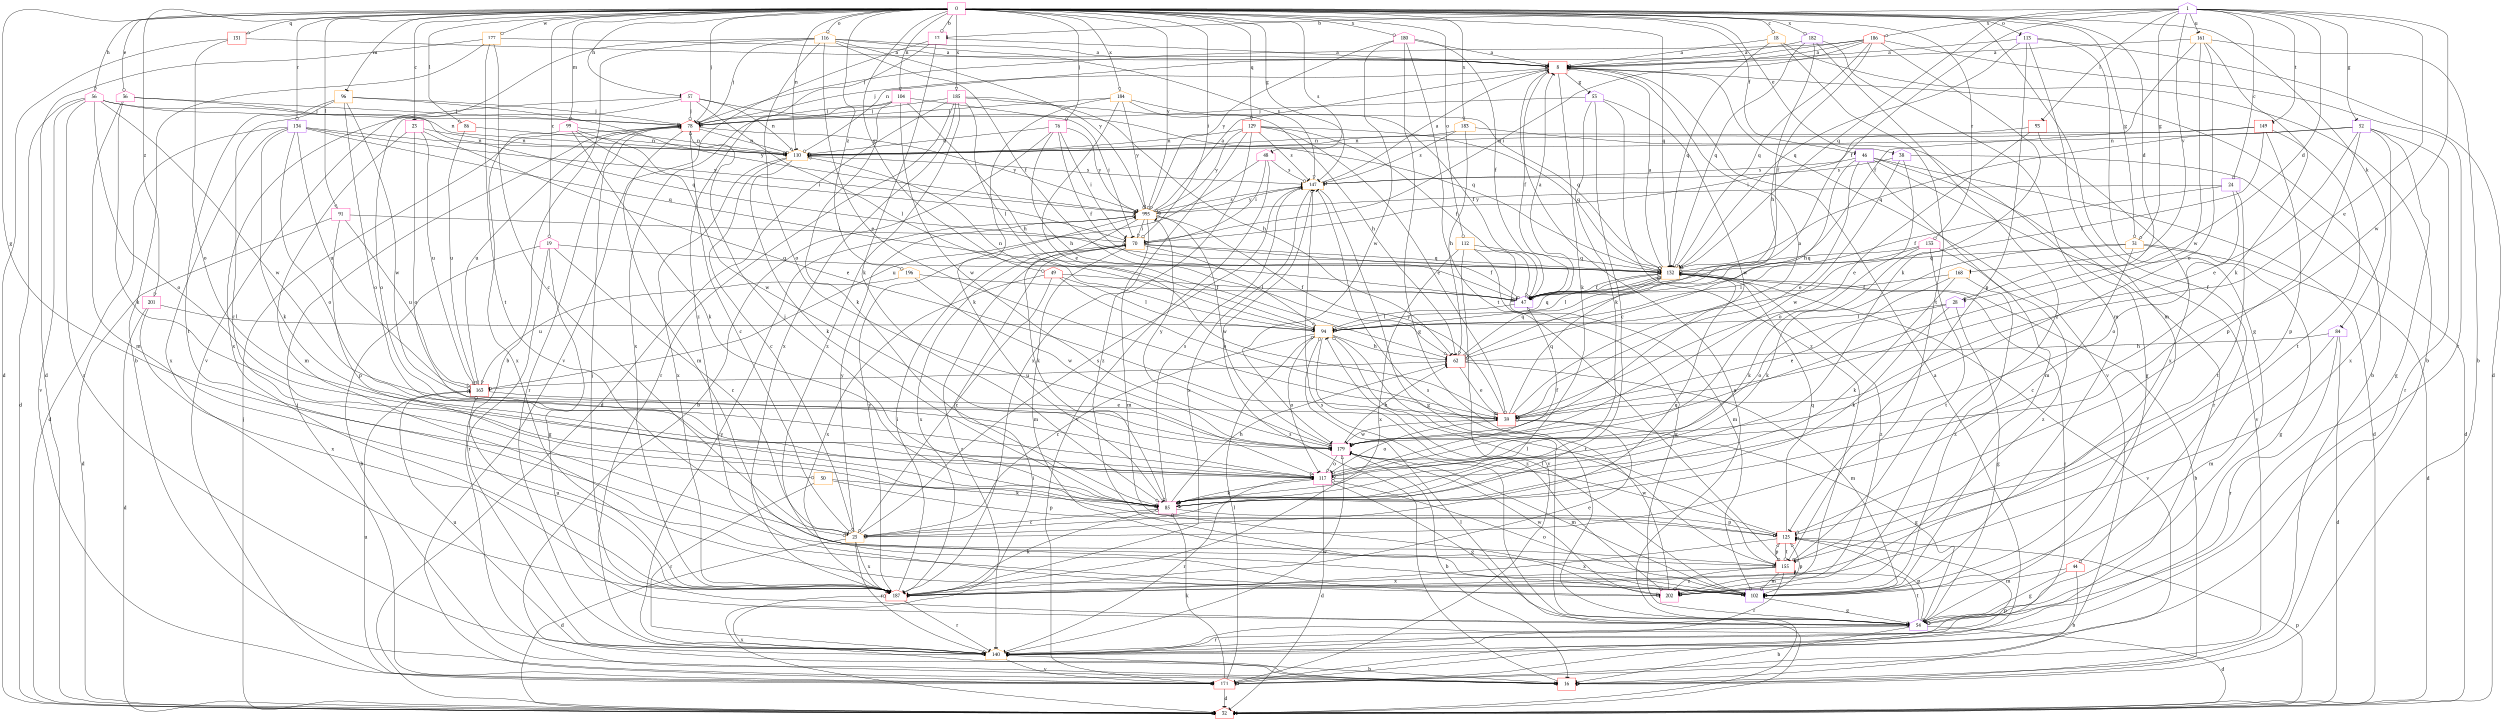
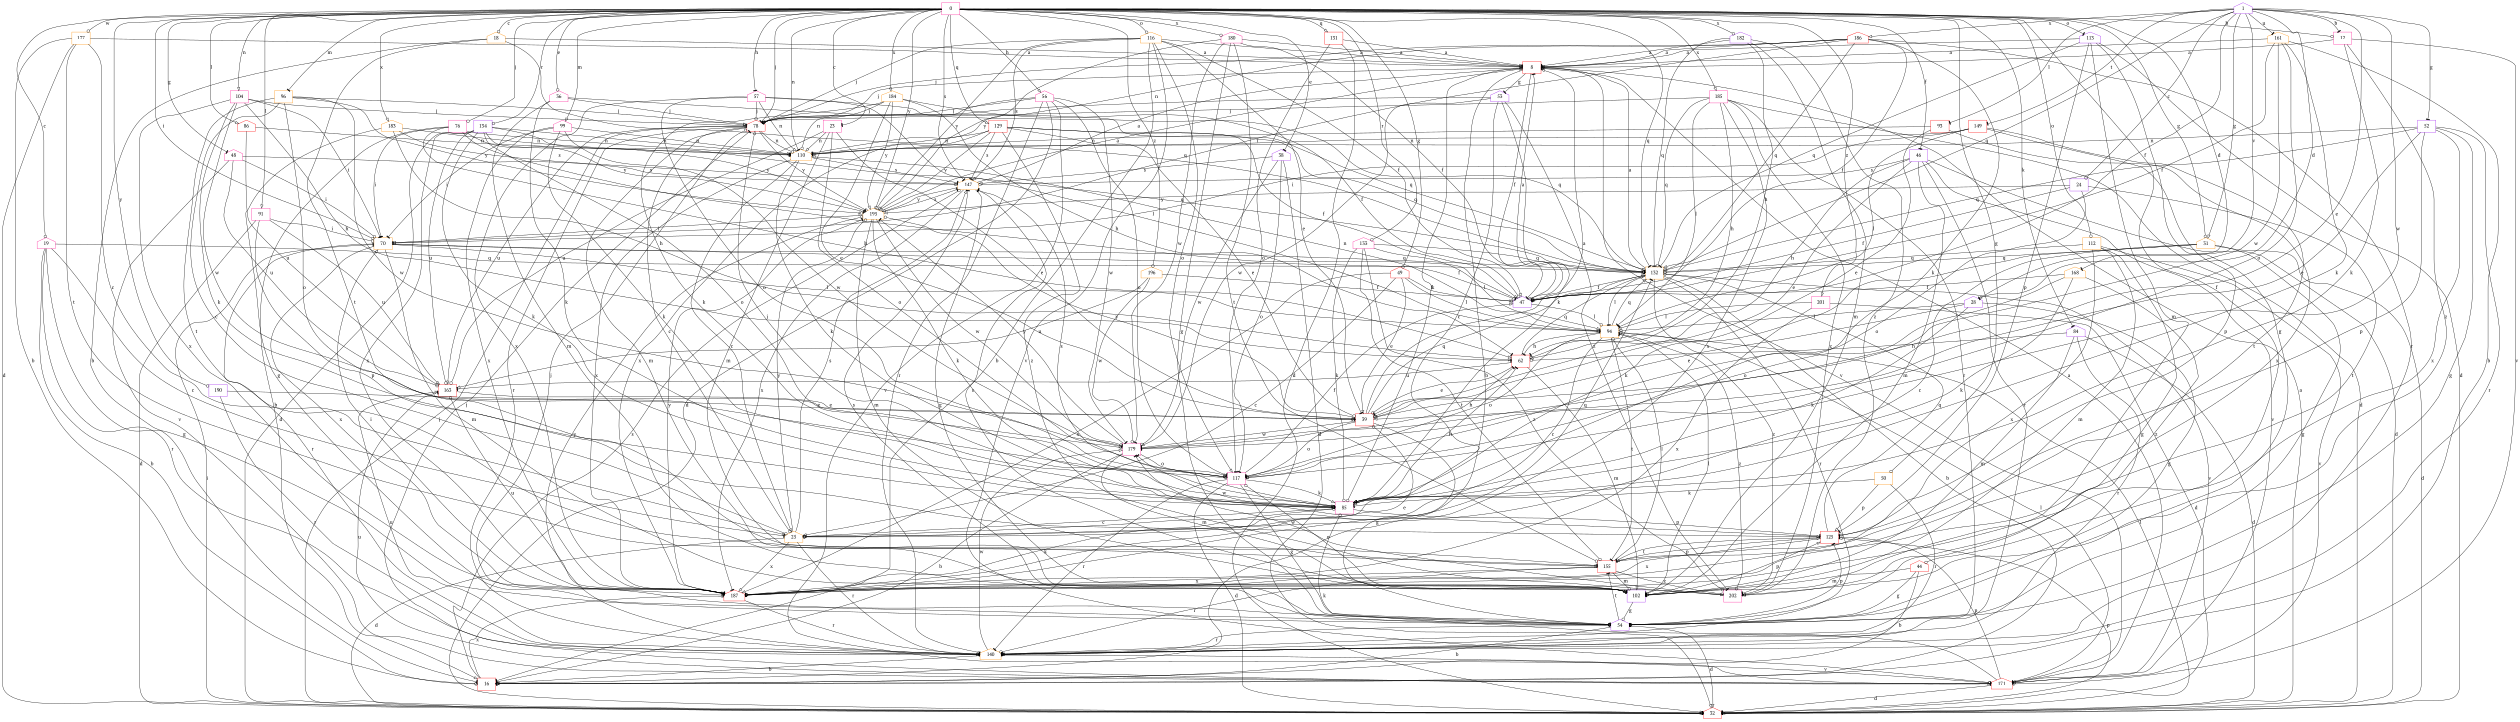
(406, 111) -> (656, 111)
(1591, 175) -> (1470, 178)
(1146, 214) -> (873, 214)
none -> (218, 390)
